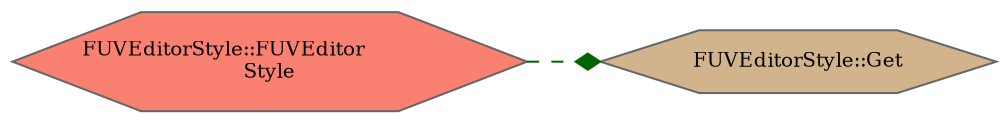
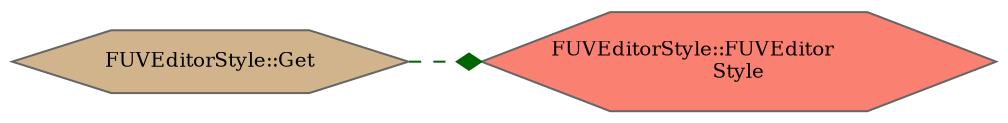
(551, 62) -> (433, 62)
